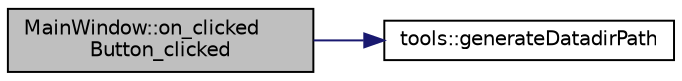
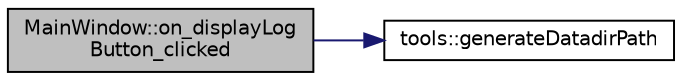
(161, 40) -> (161, 40)
